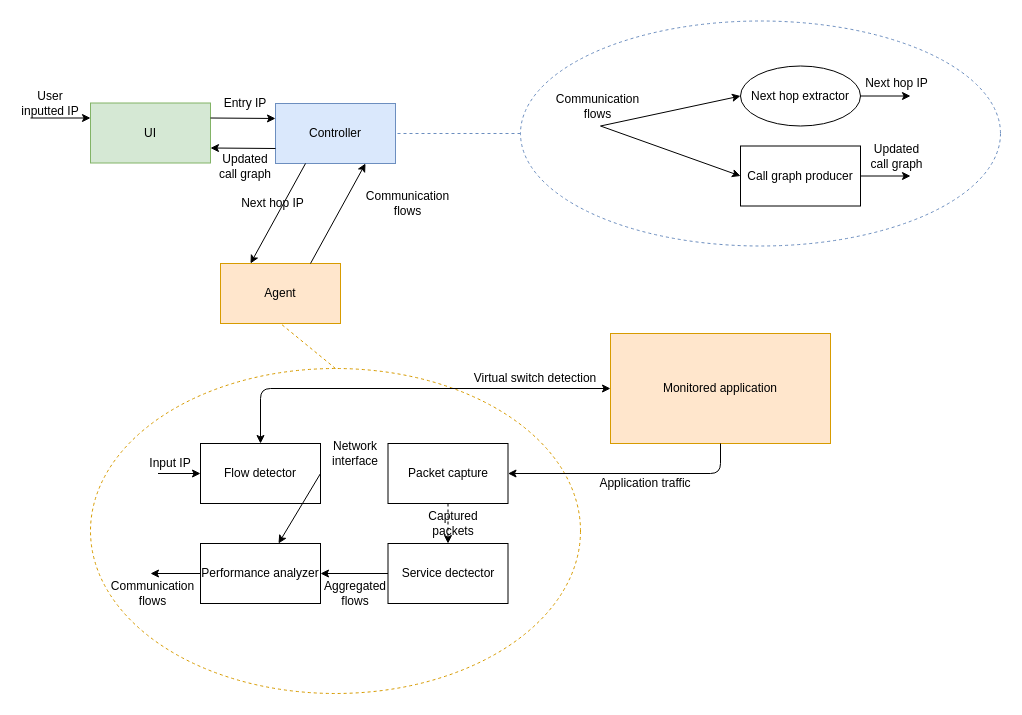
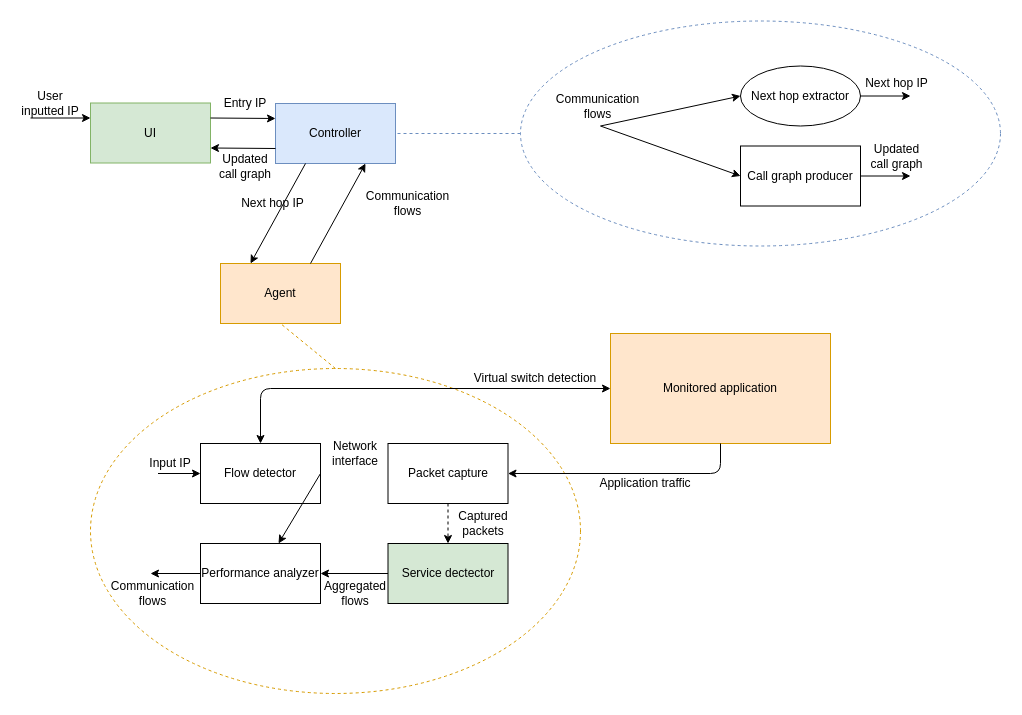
(453, 524) -> (483, 524)
(448, 574) -> (448, 574)
